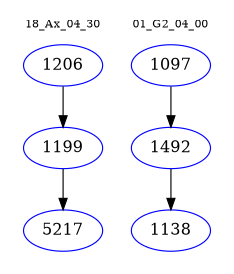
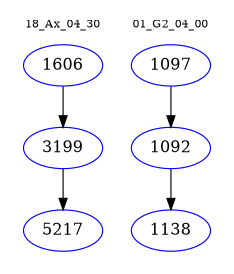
(63, 65) -> (63, 65)
(63, 148) -> (63, 148)
(171, 148) -> (171, 148)
